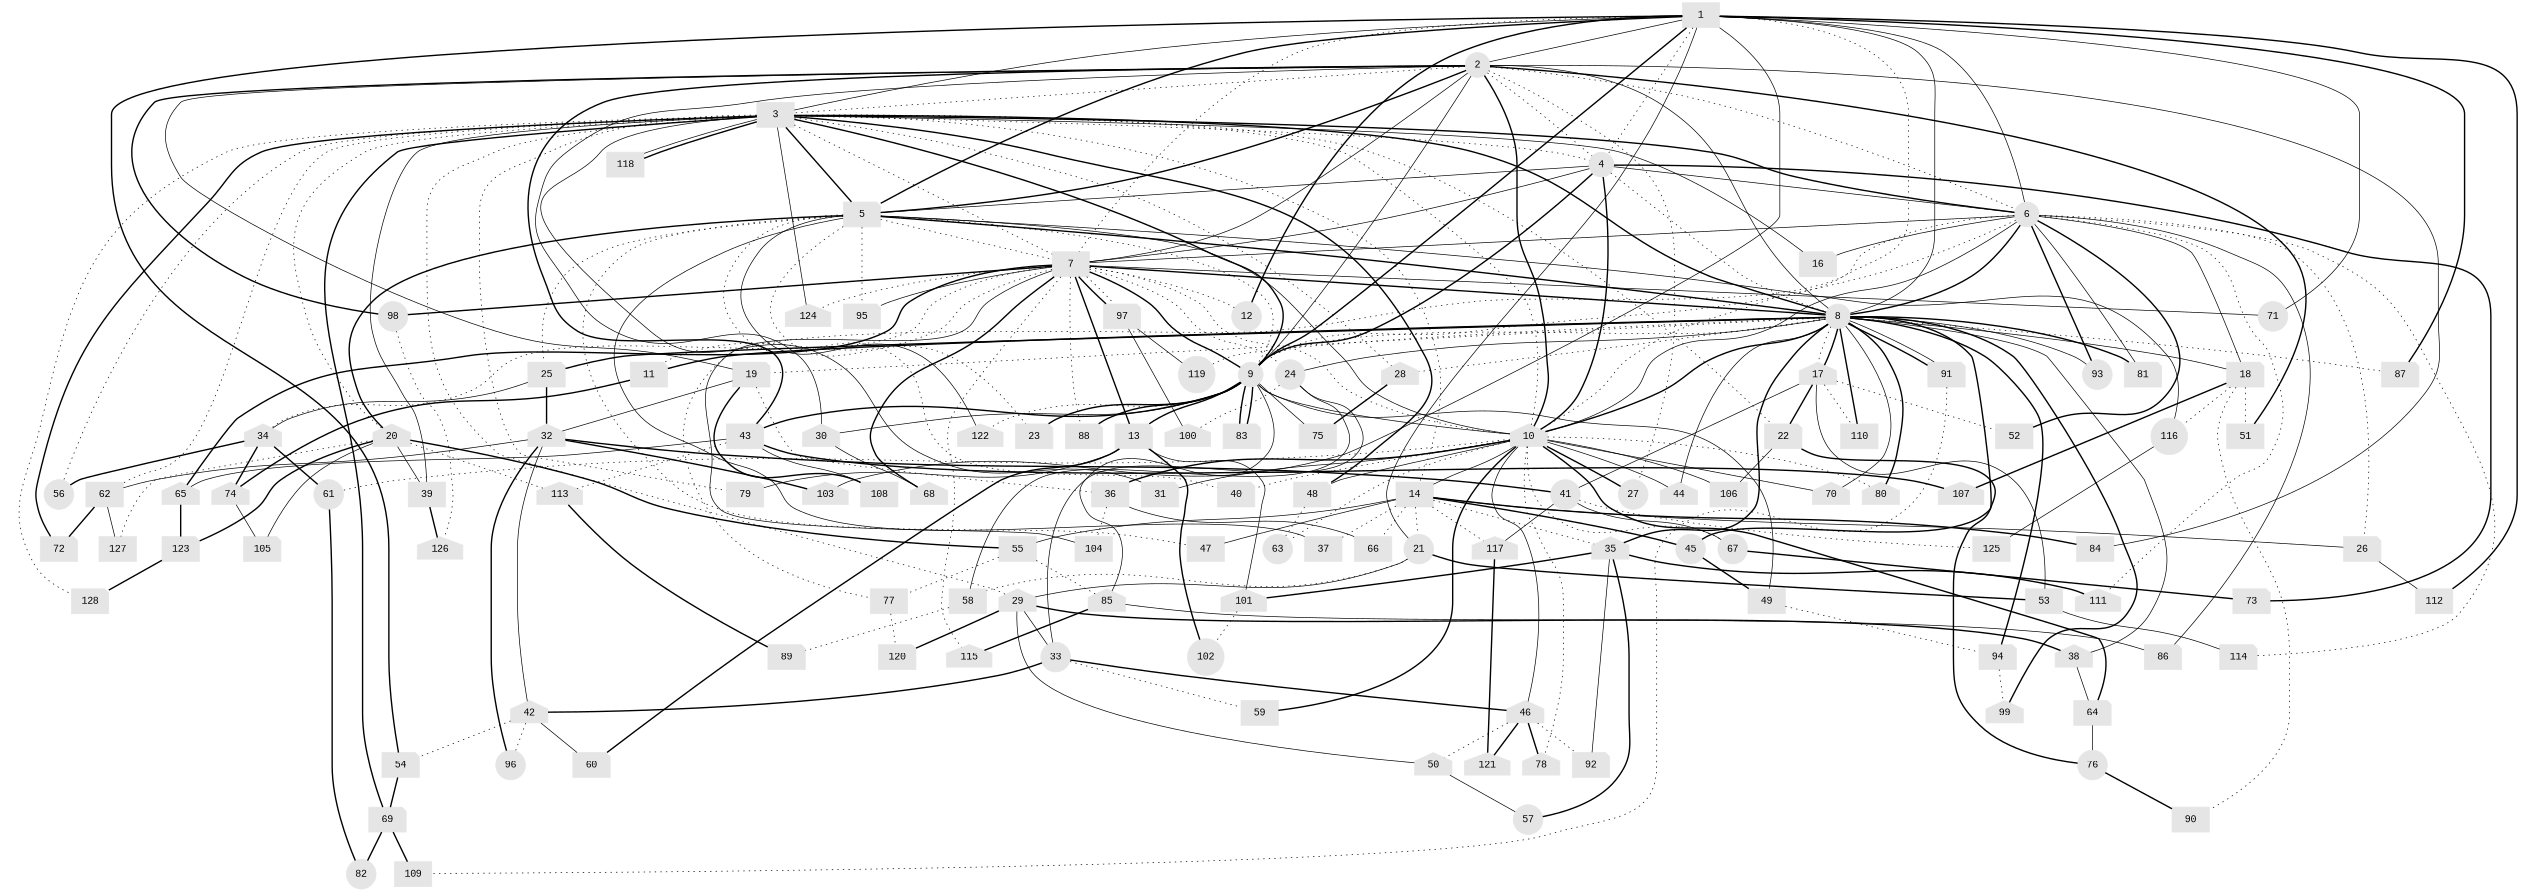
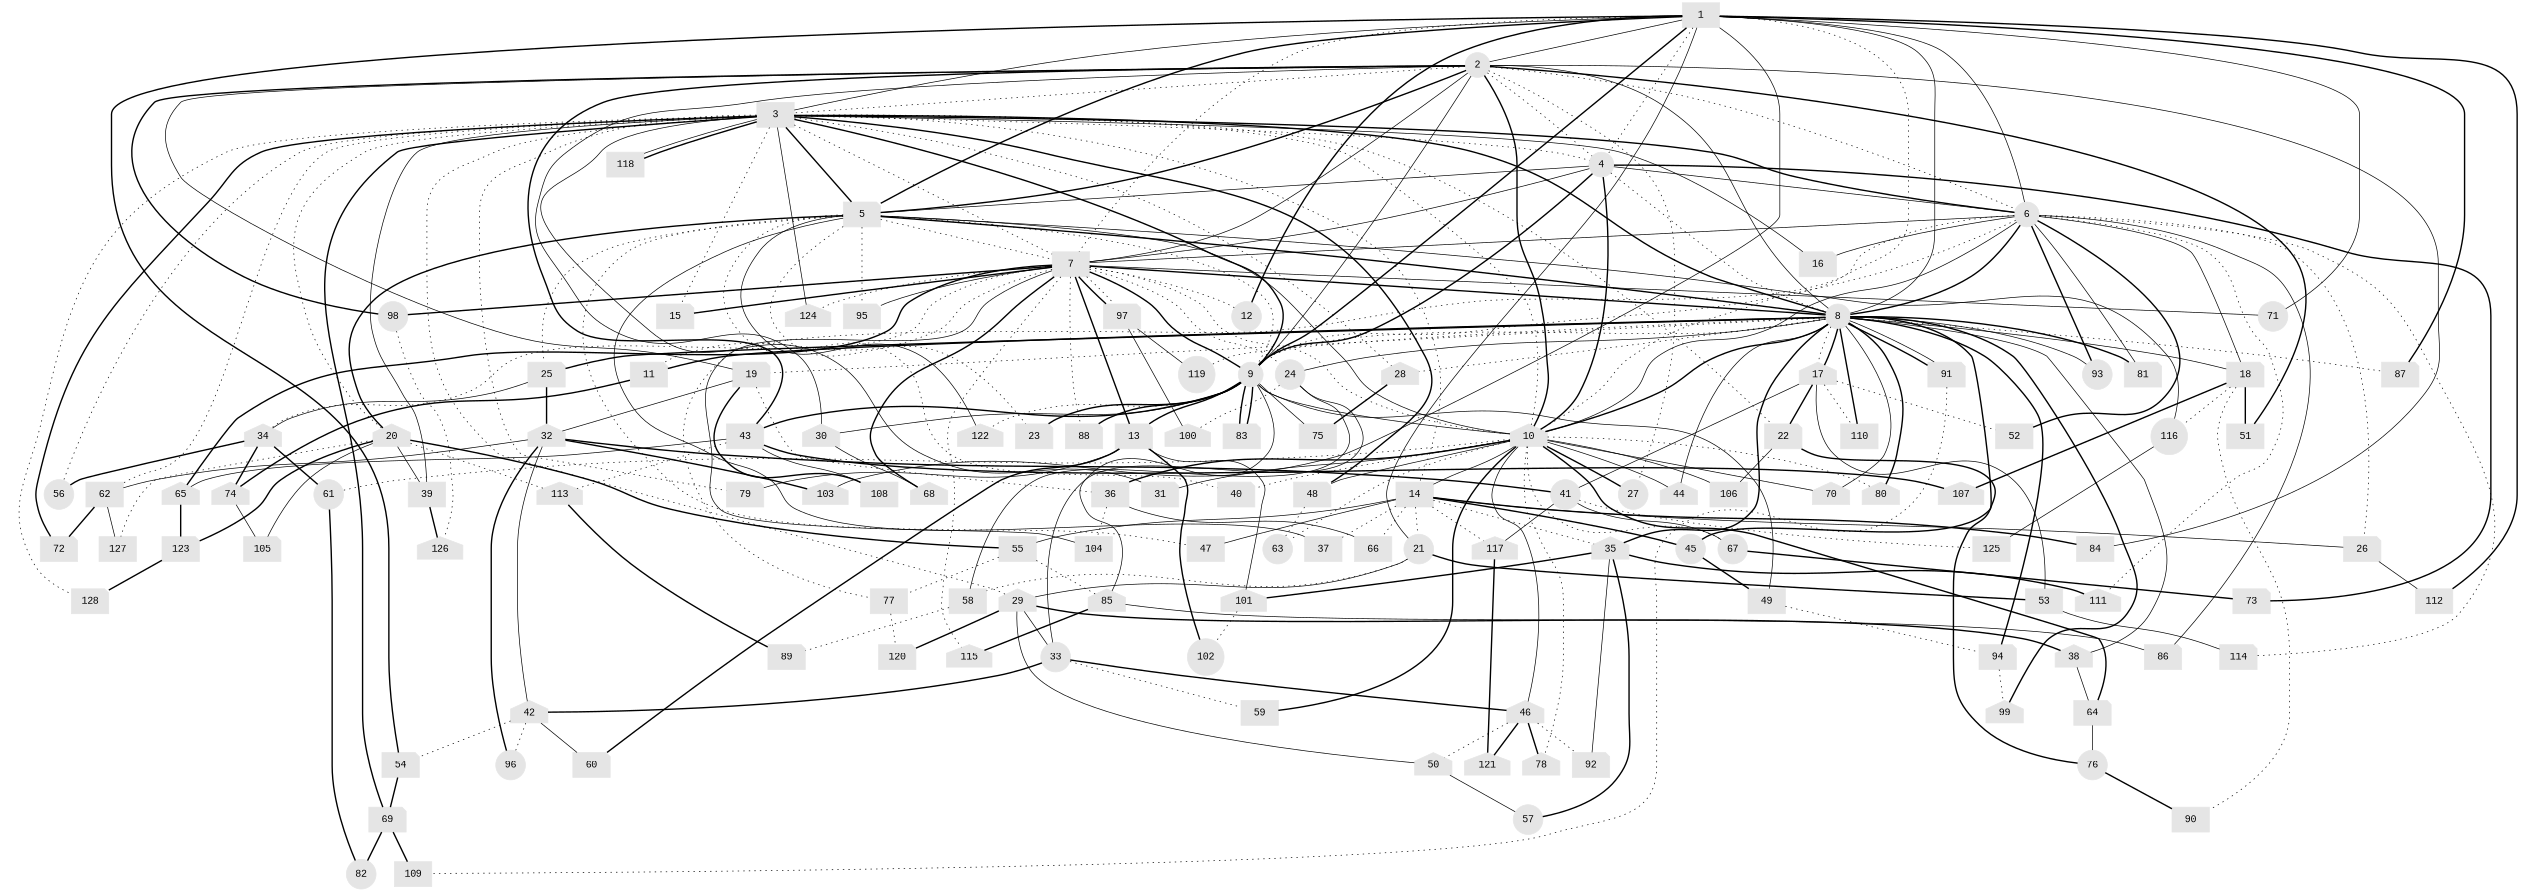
none -> (675, 316)
(2245, 406) -> (2245, 406)
